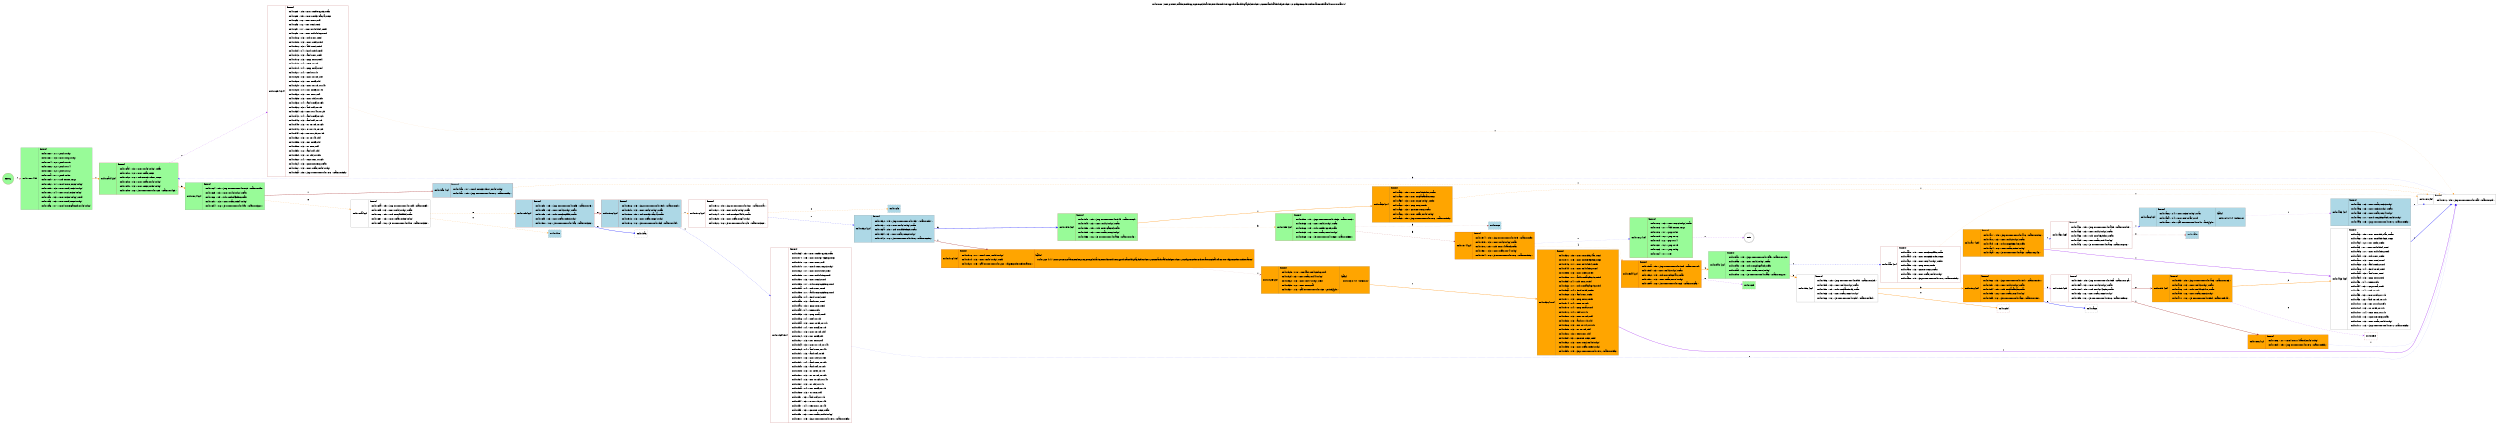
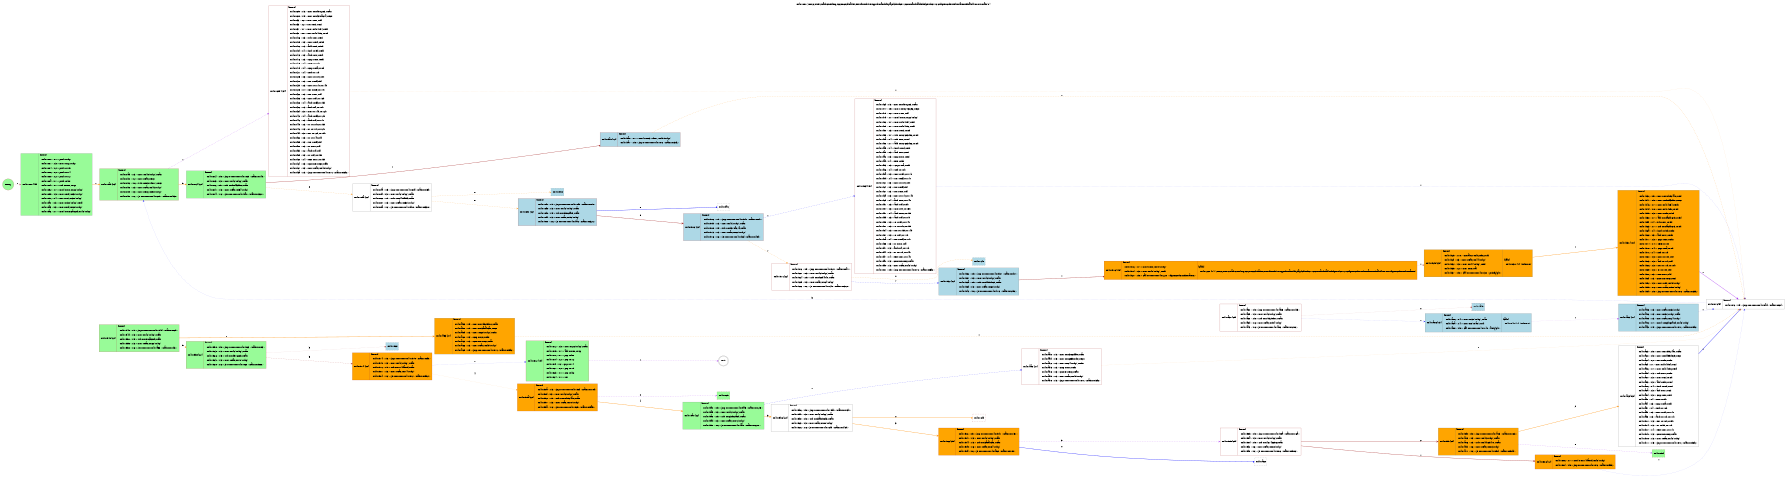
(995, 228) -> none
(2003, 243) -> none
(2371, 336) -> (1659, 453)
